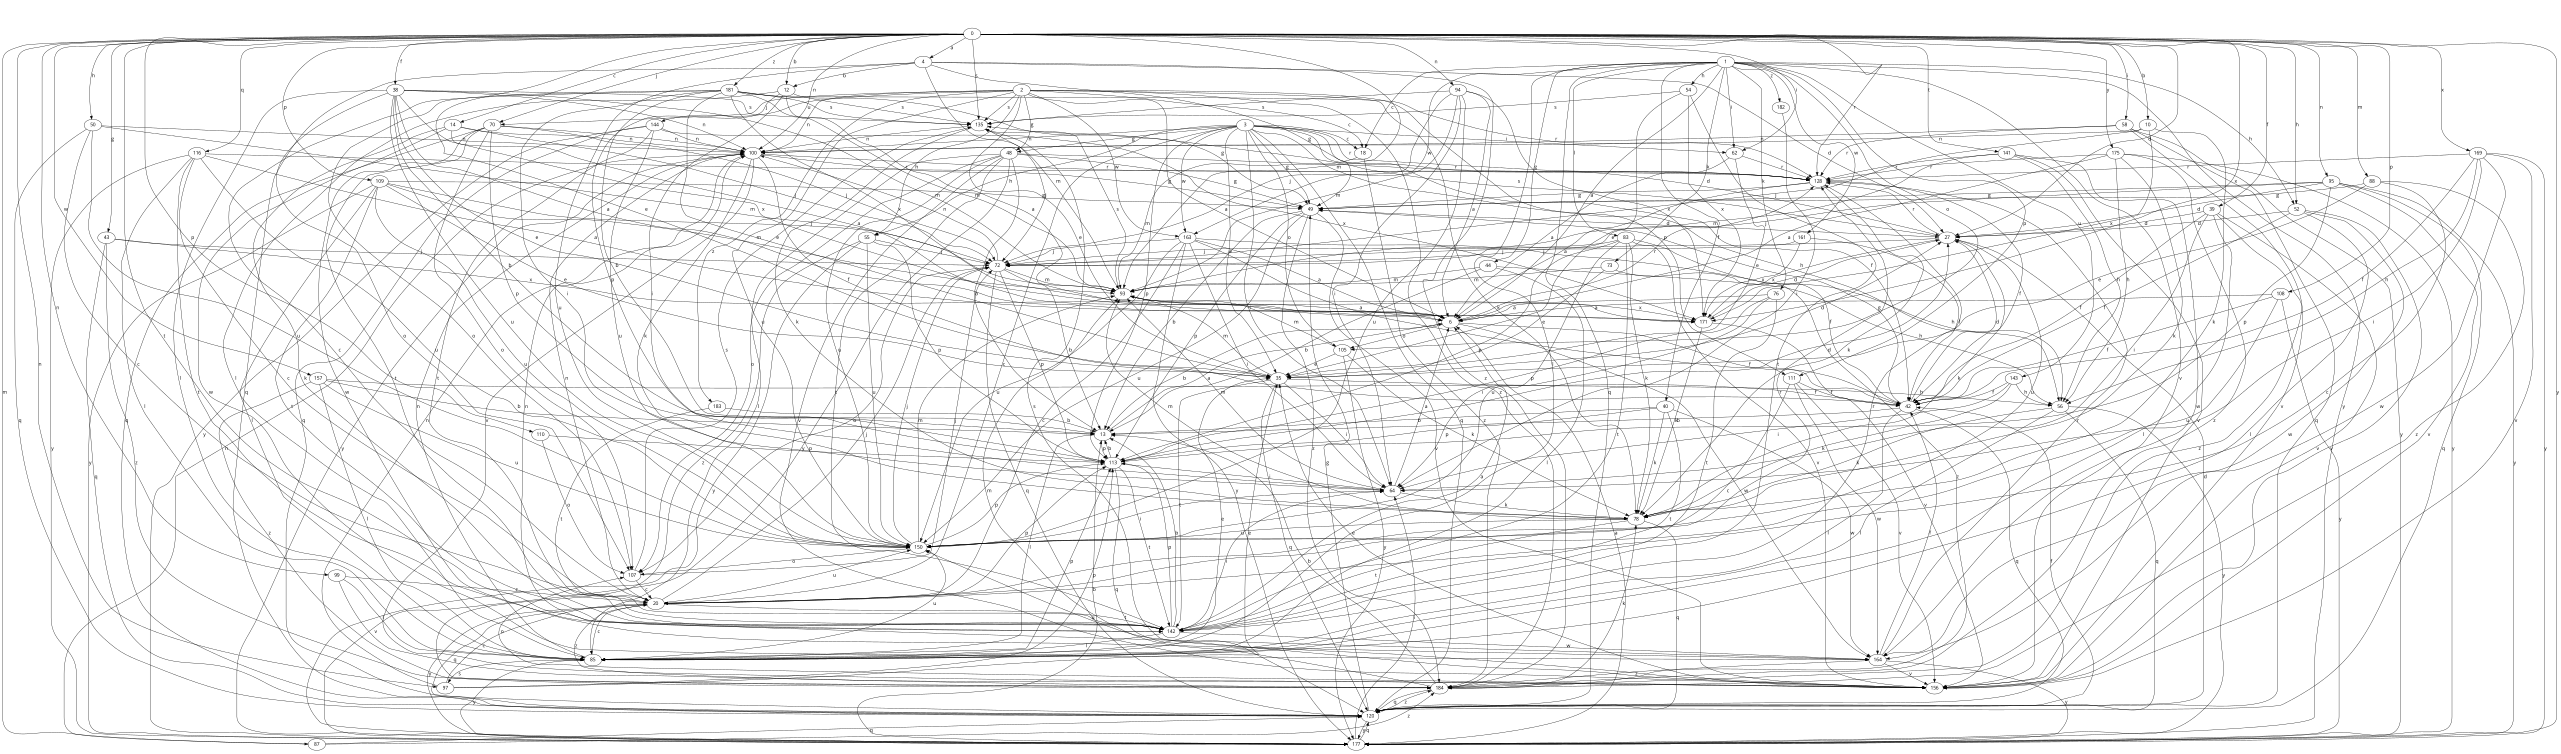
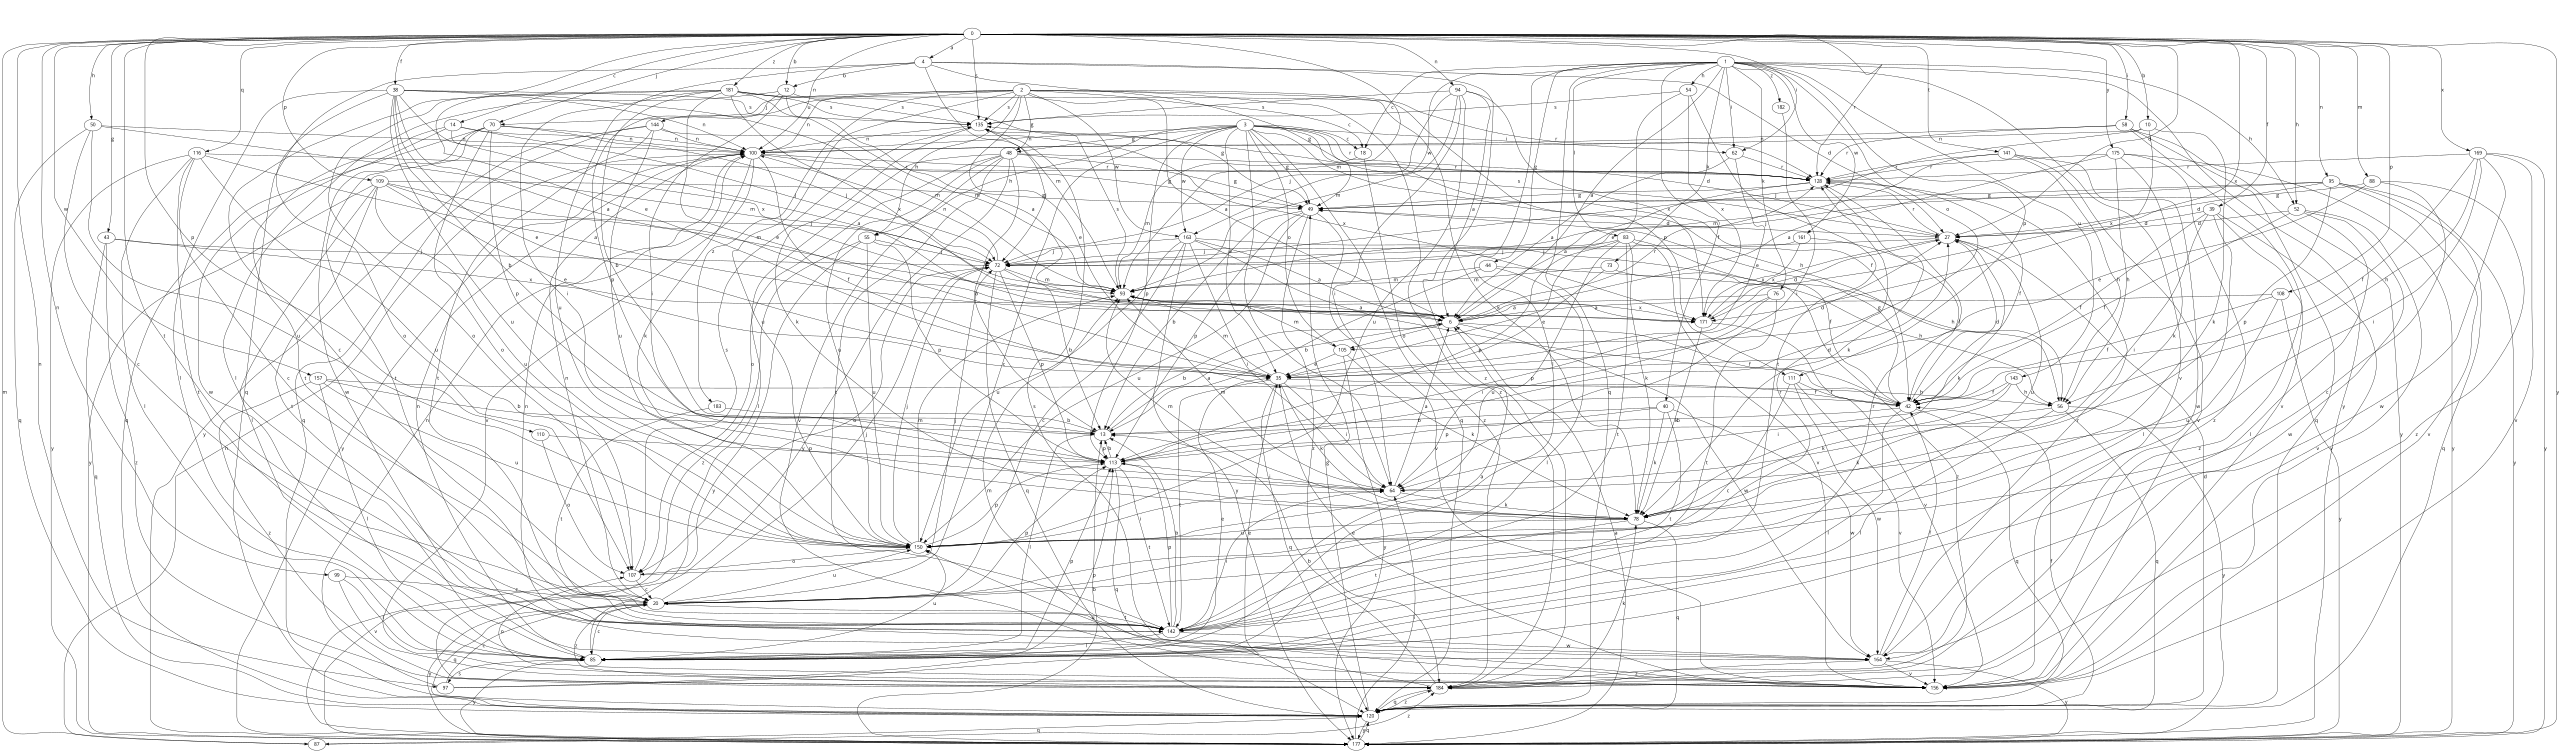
(305, 379) -> (305, 379)
none -> (1425, 506)
(842, 729) -> (845, 734)
